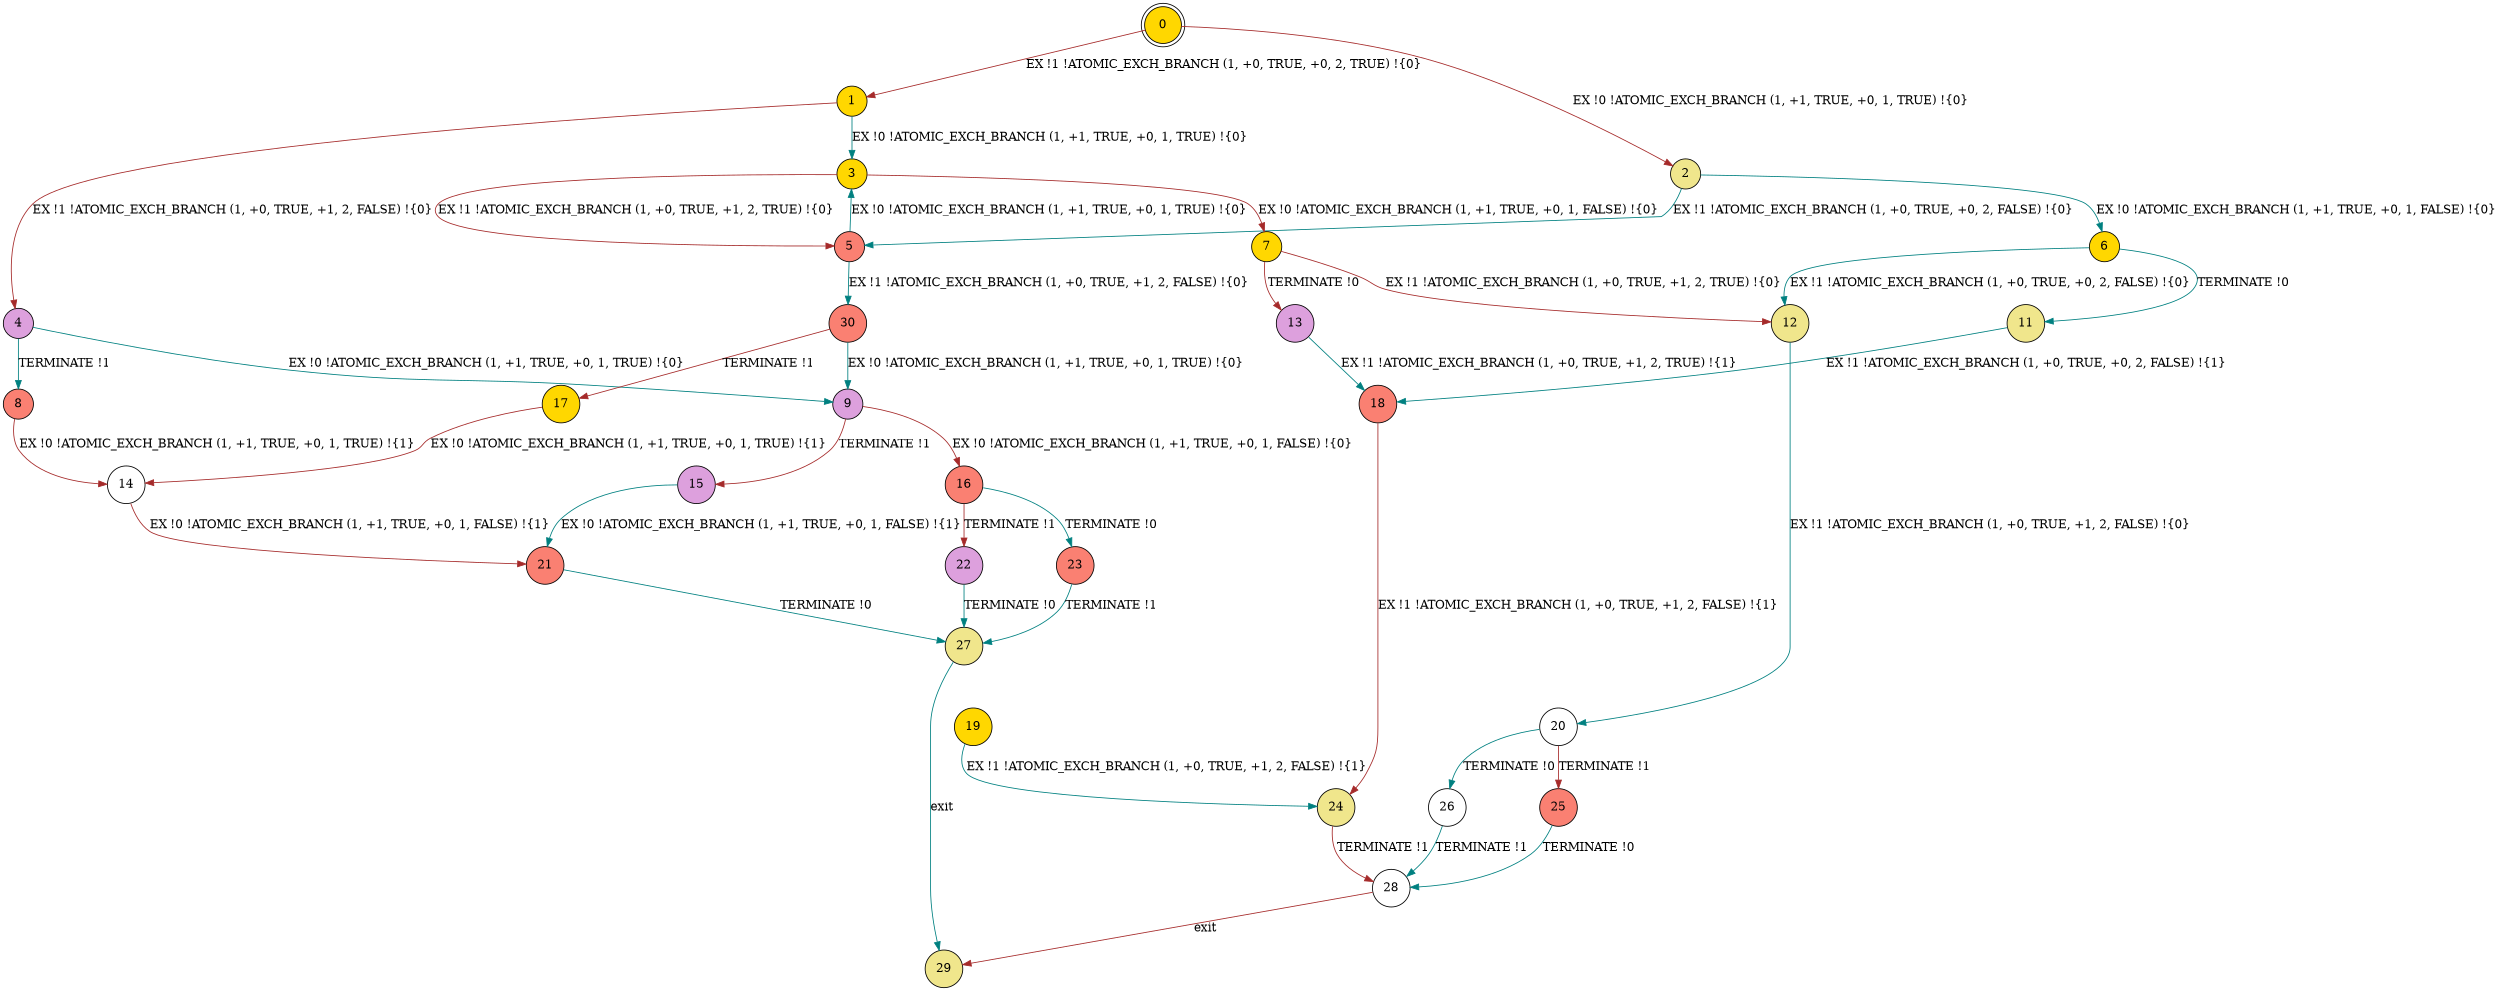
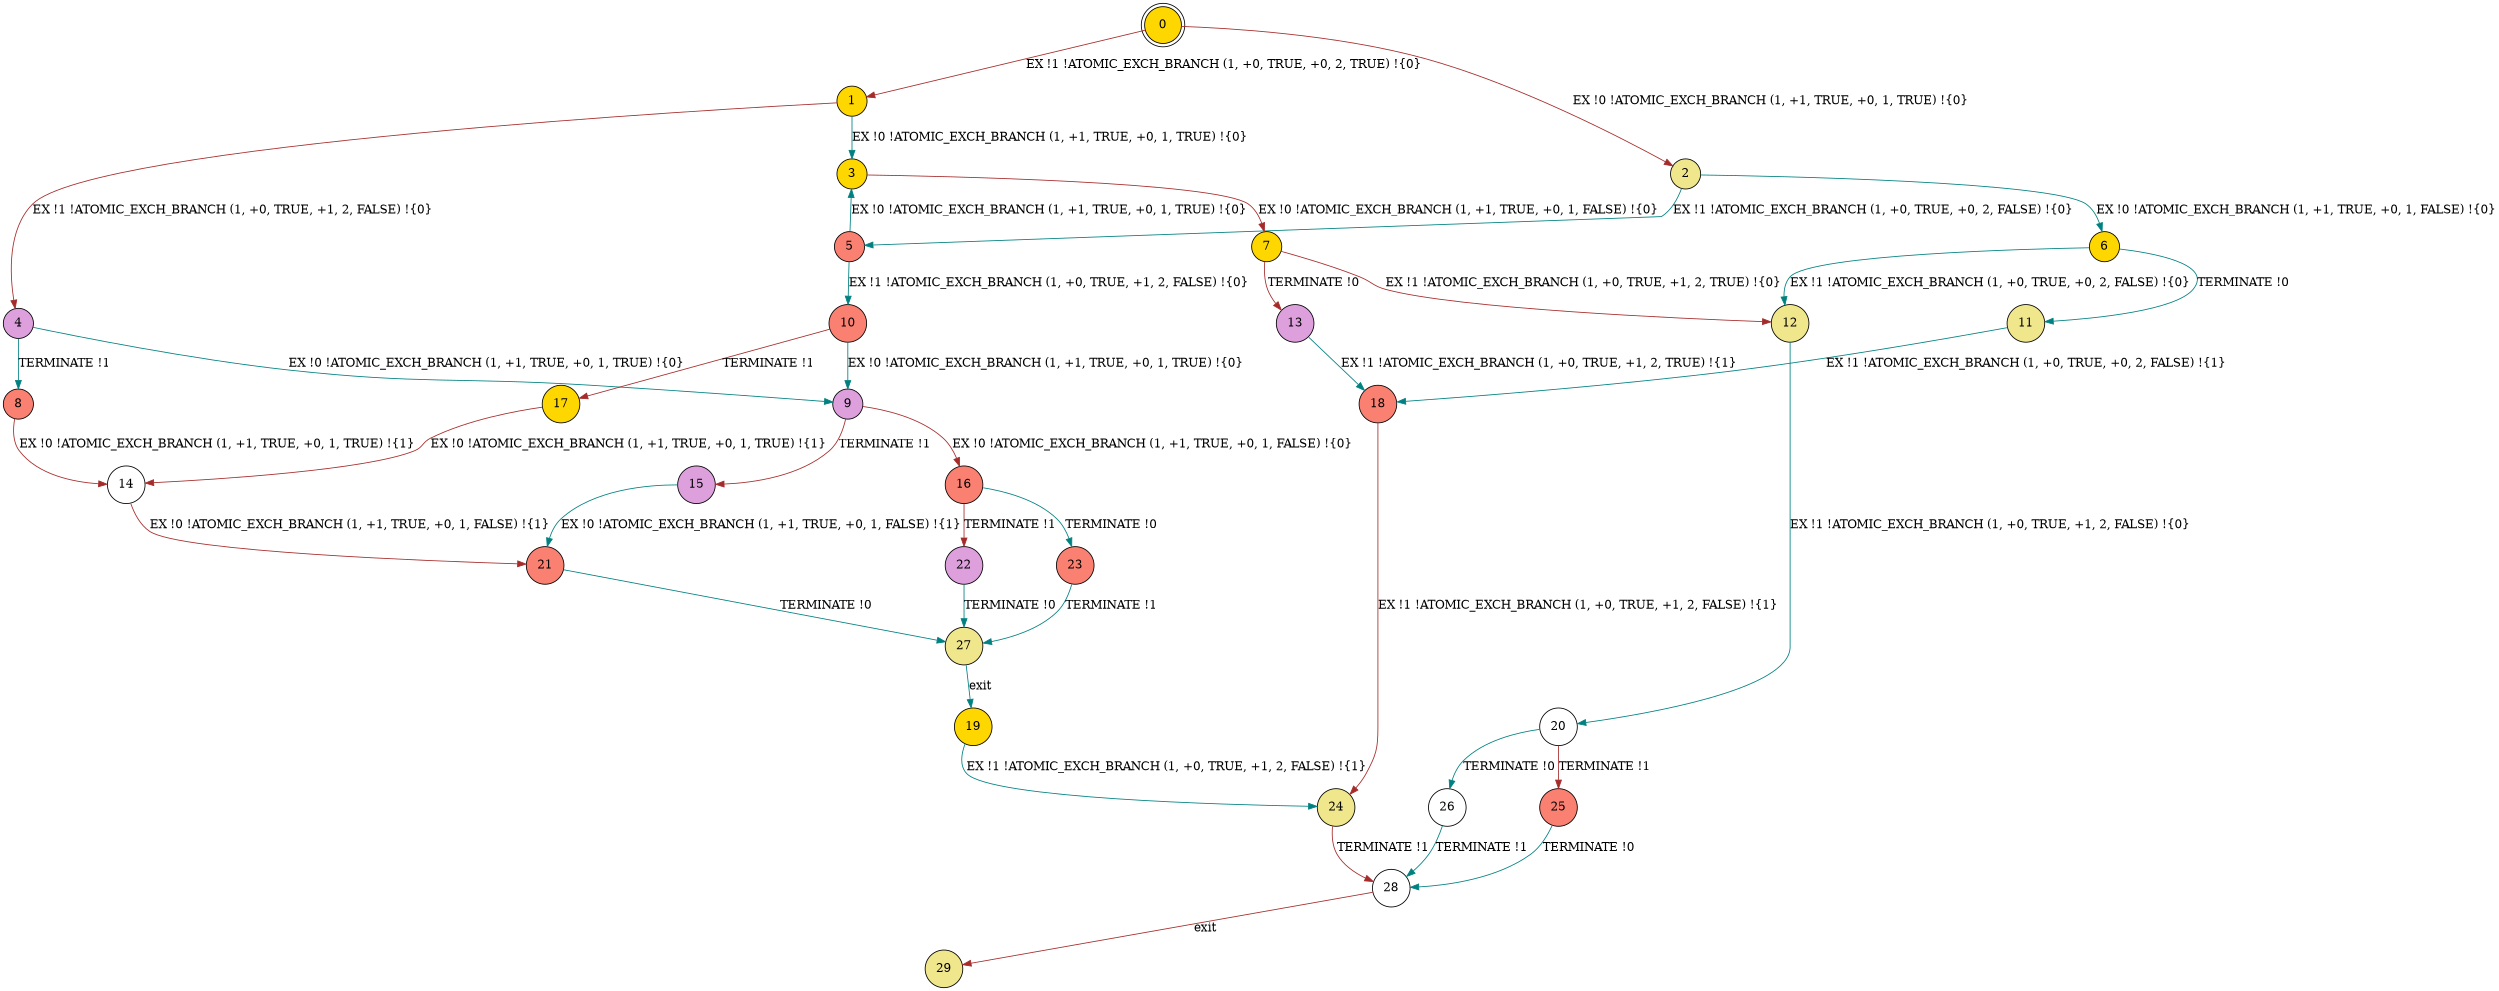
(437, 205) -> none
(848, 323) -> (848, 323)
(931, 800) -> (968, 682)
